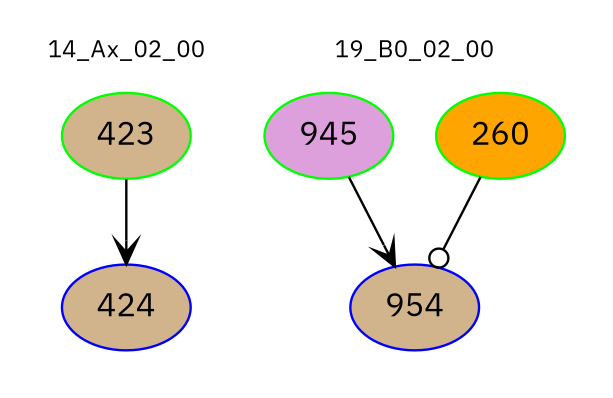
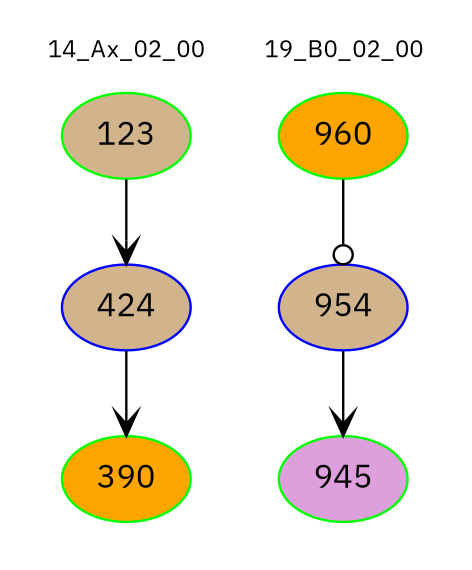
(126, 136) -> (126, 136)
(500, 136) -> (343, 136)
(366, 211) -> (343, 382)
none -> (126, 479)
